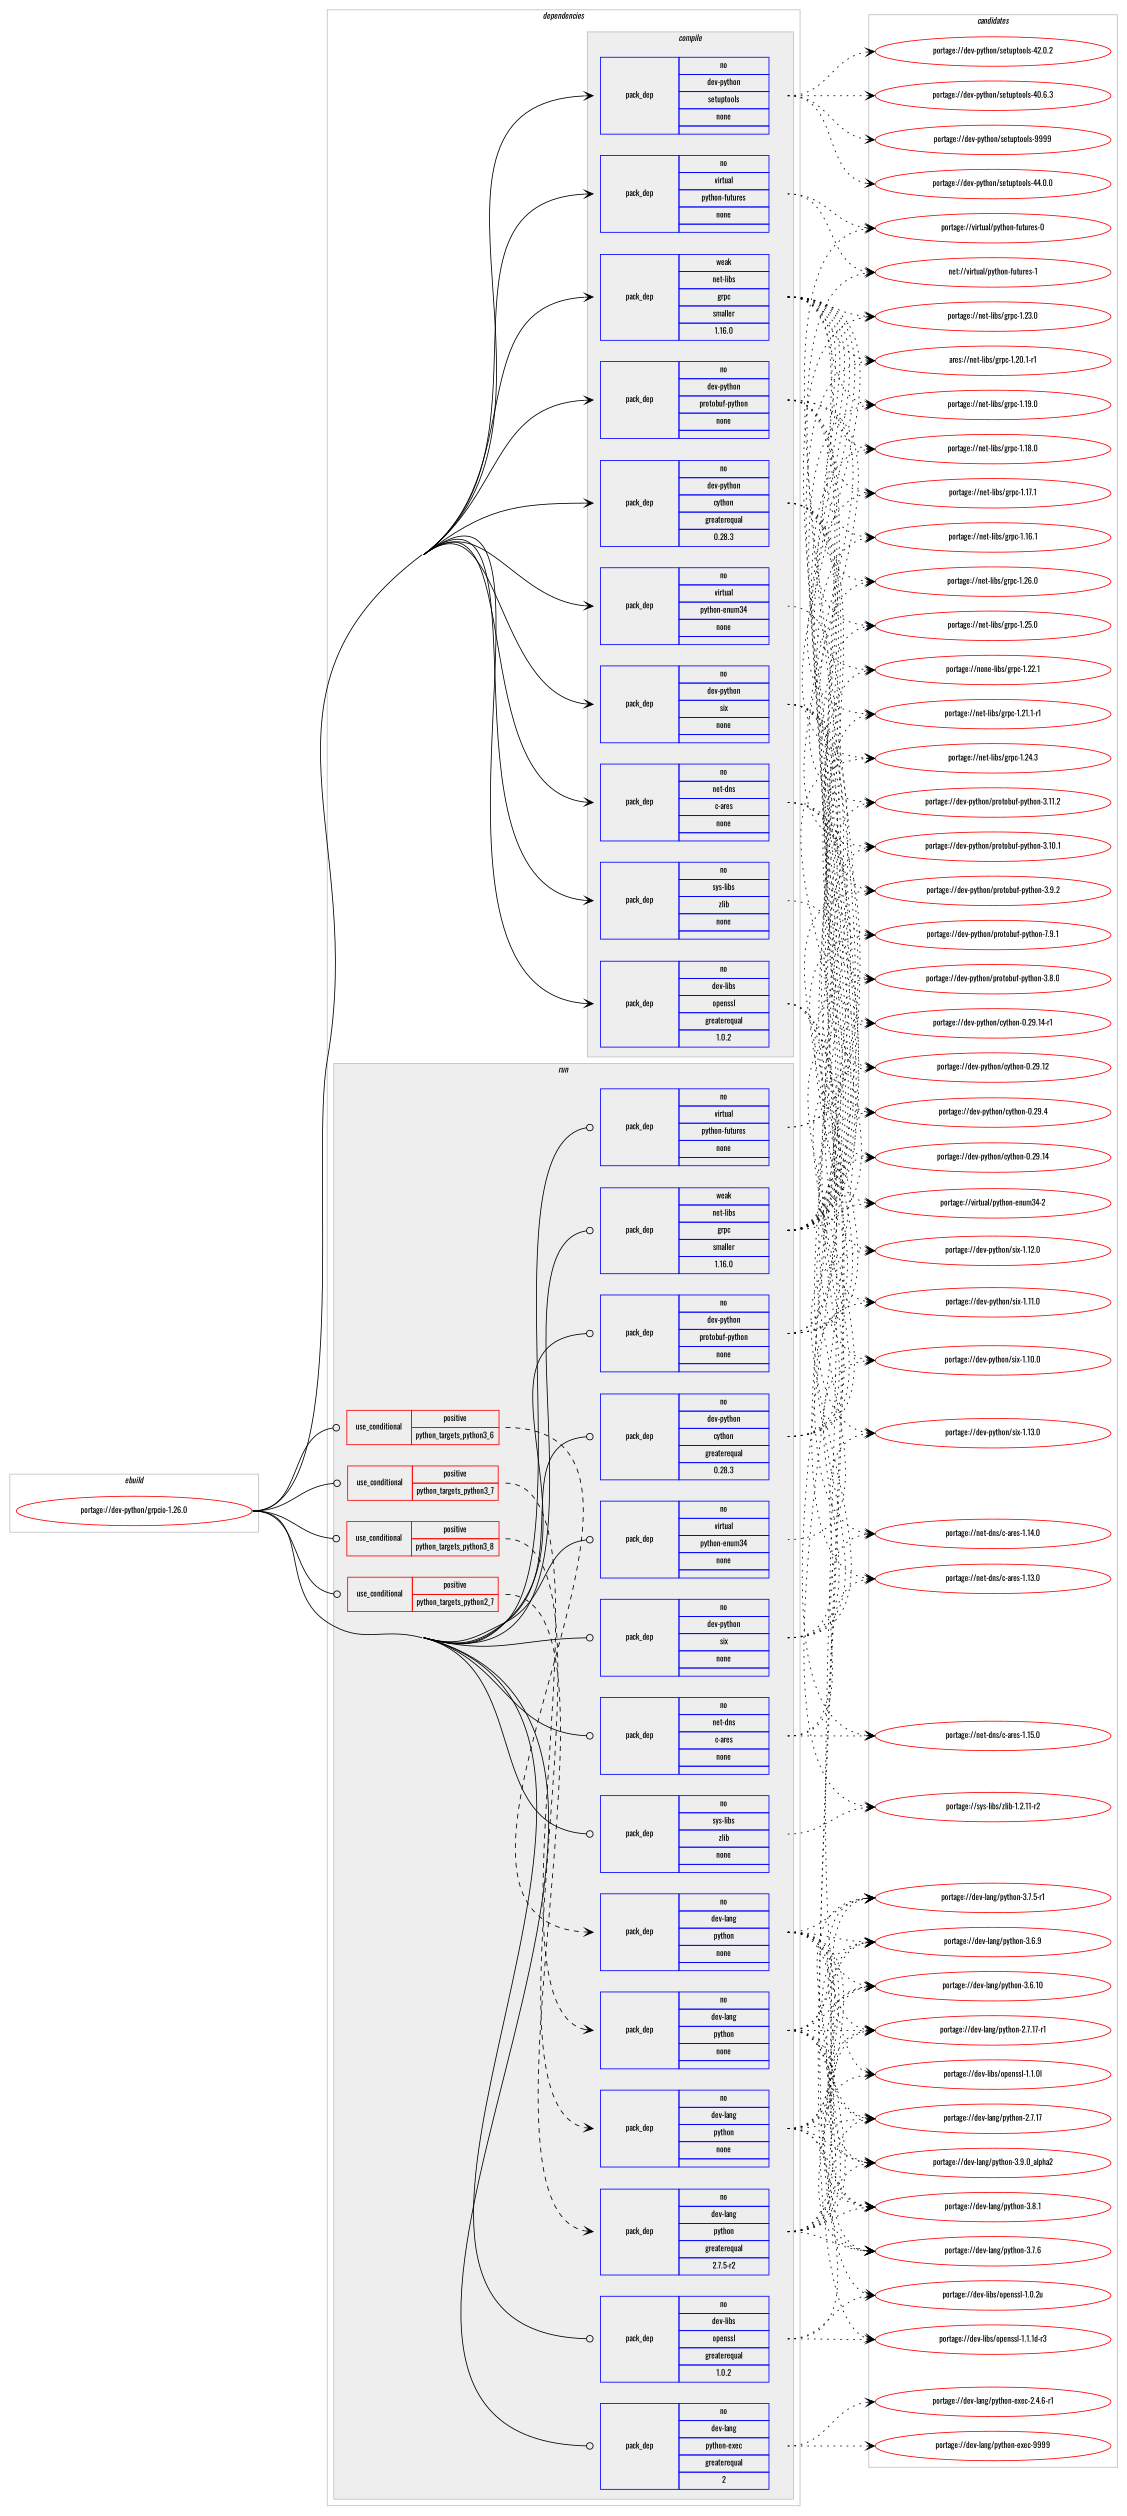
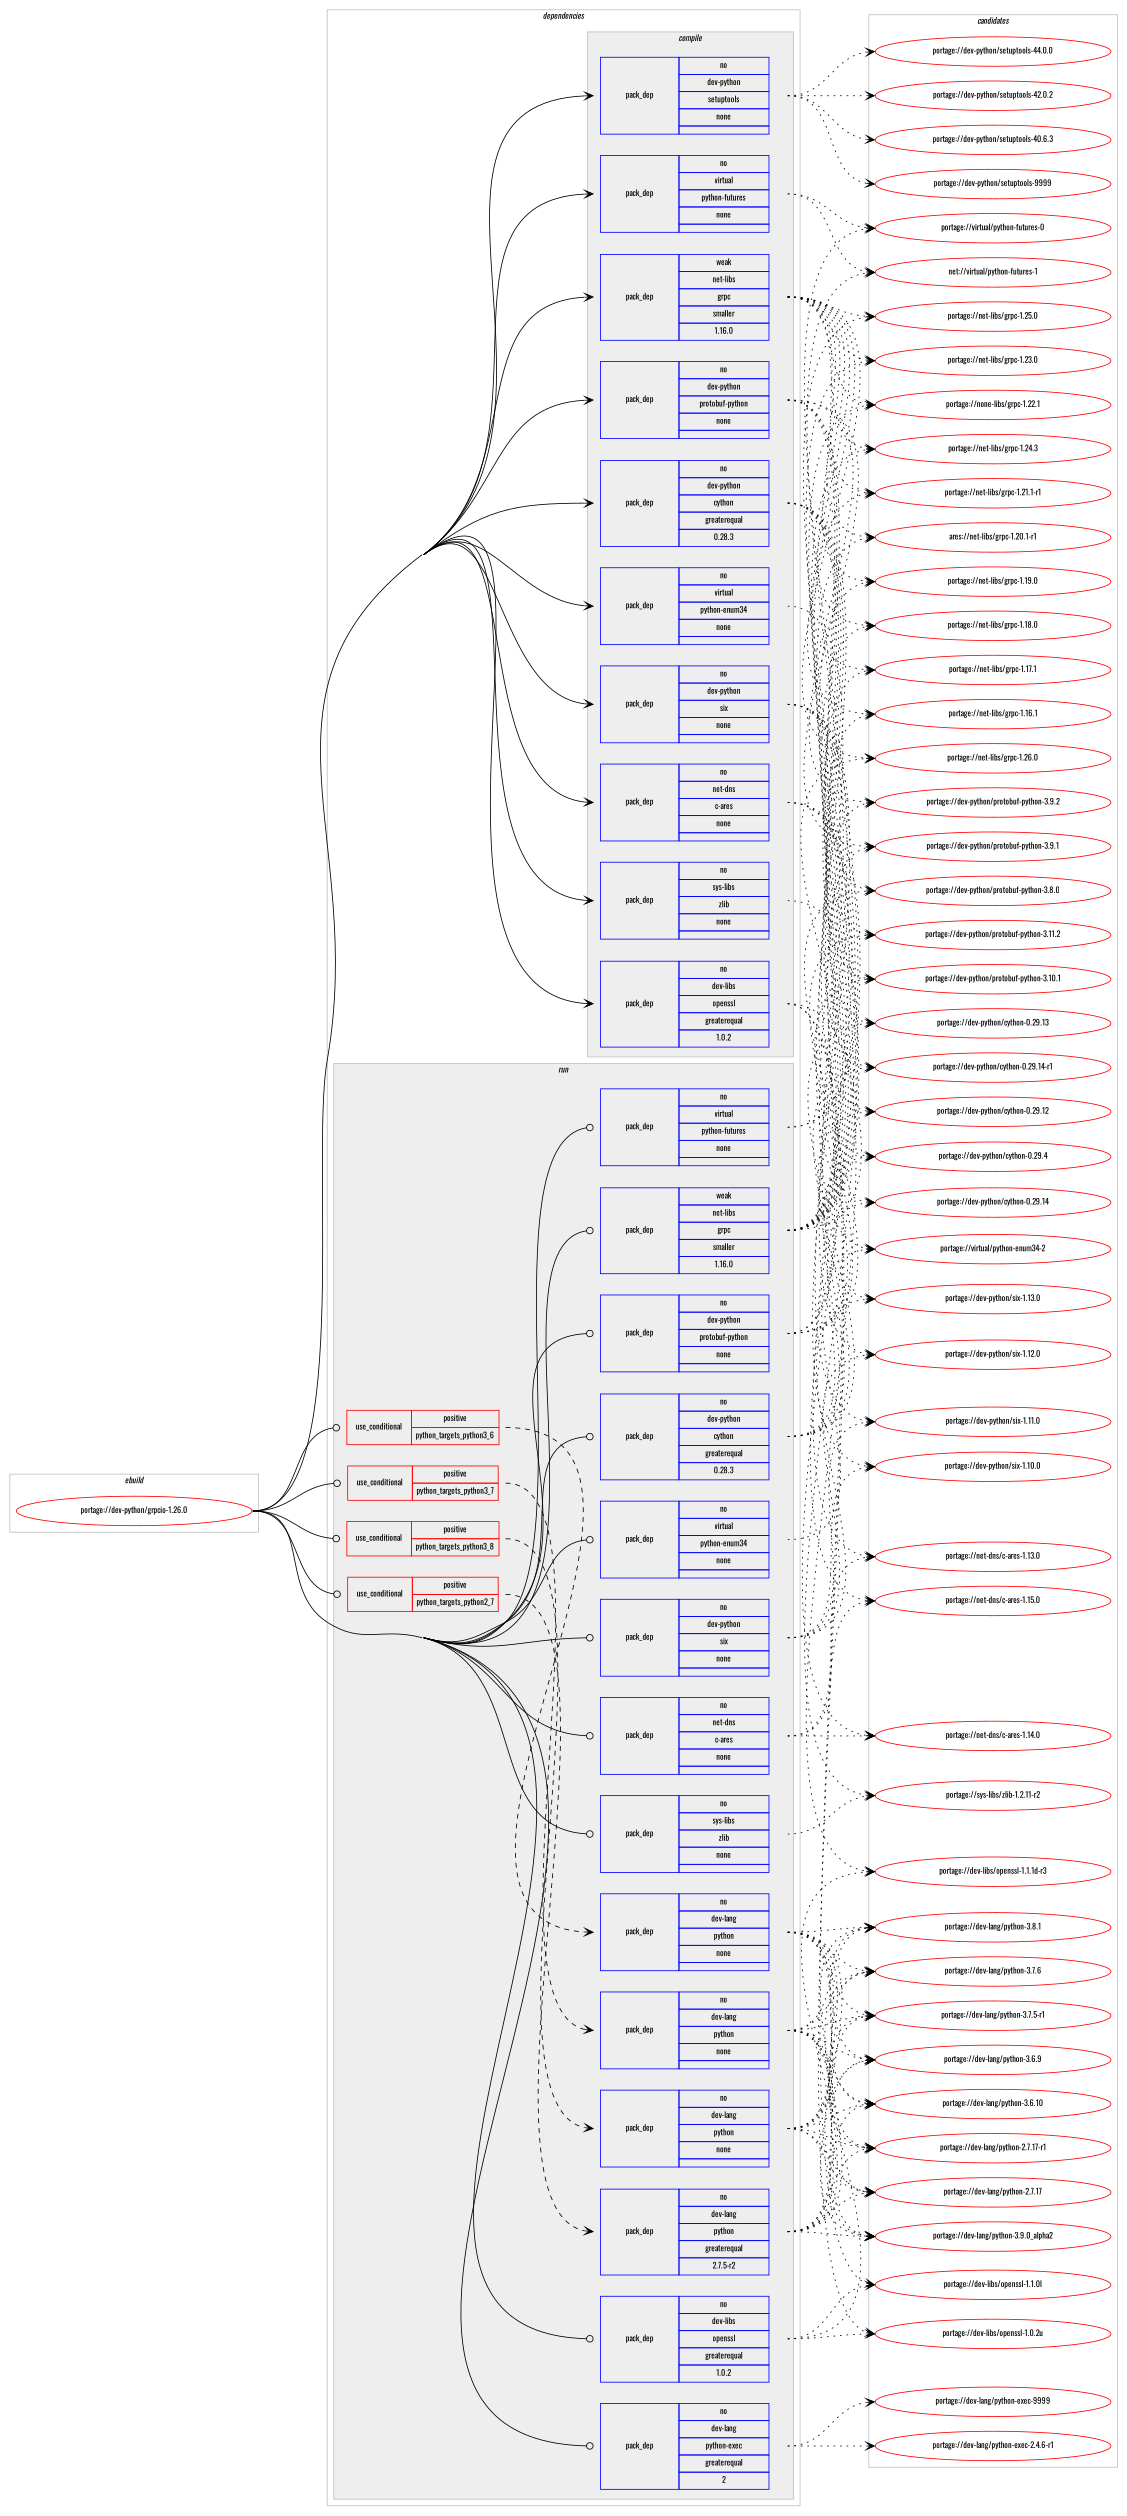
(993, 935) -> (993, 847)
none -> (993, 1023)
